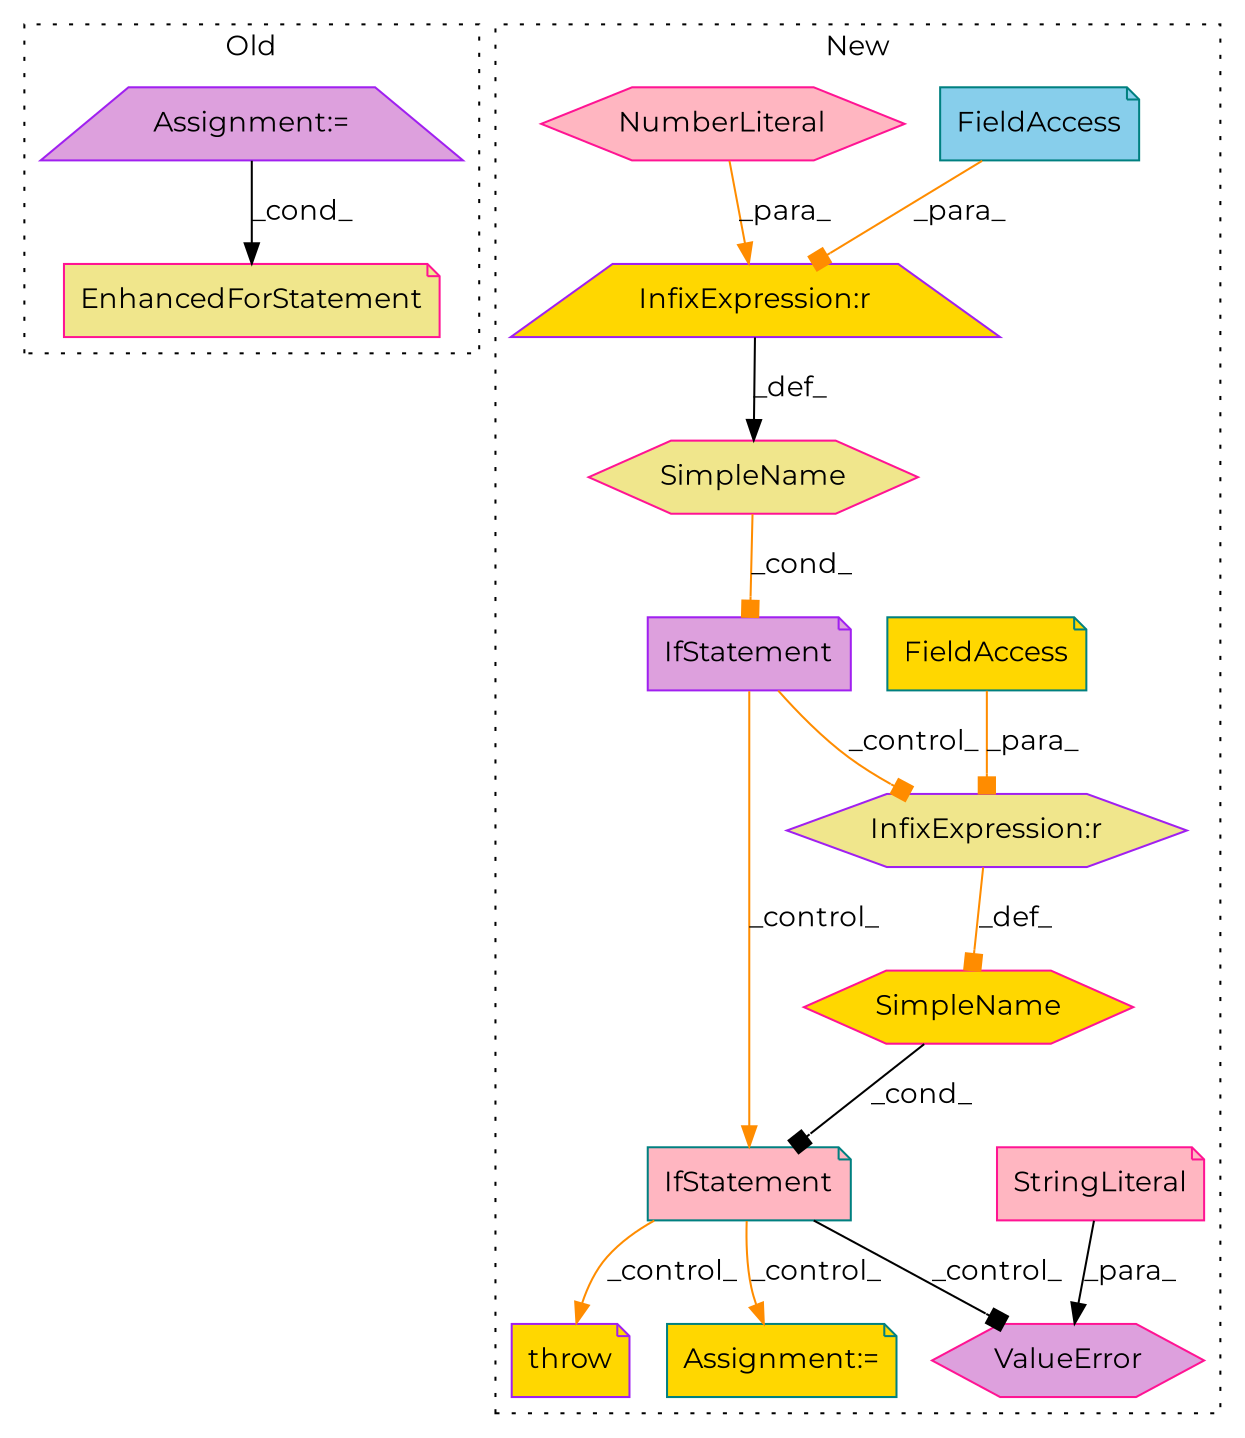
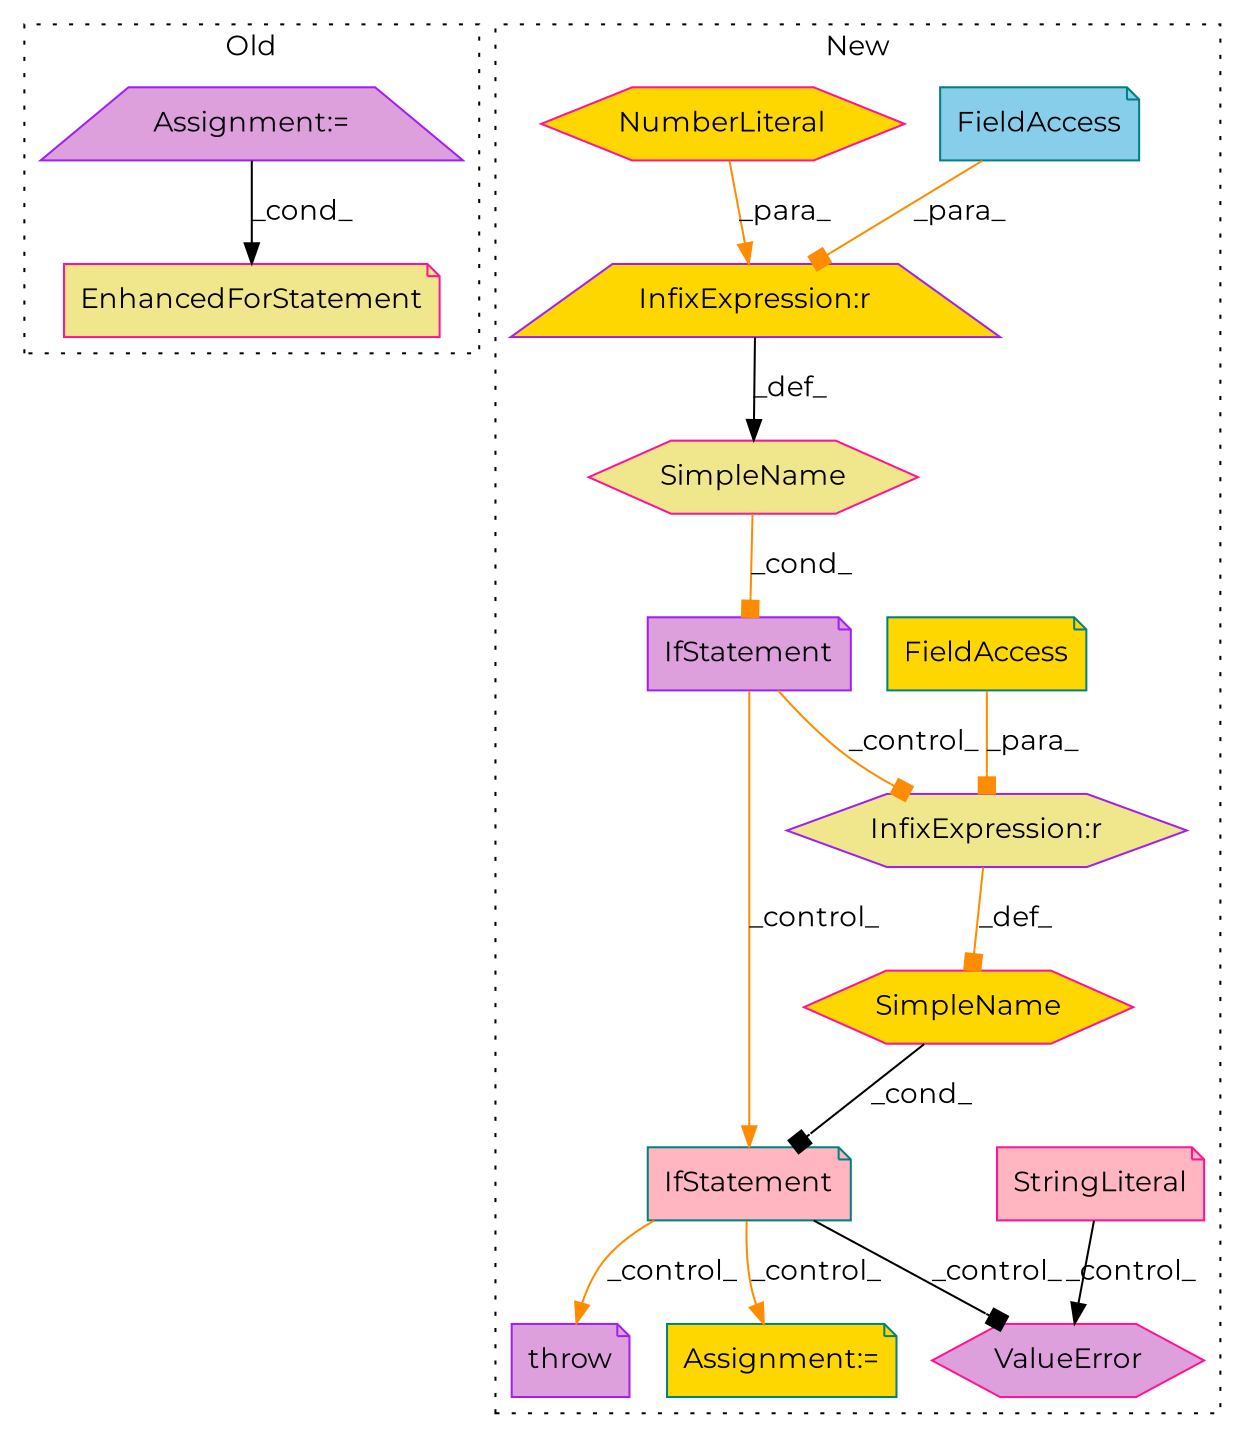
(723, 124) -> (723, 124)
(1131, 1272) -> (1131, 1272)
(571, 1360) -> (571, 1360)
